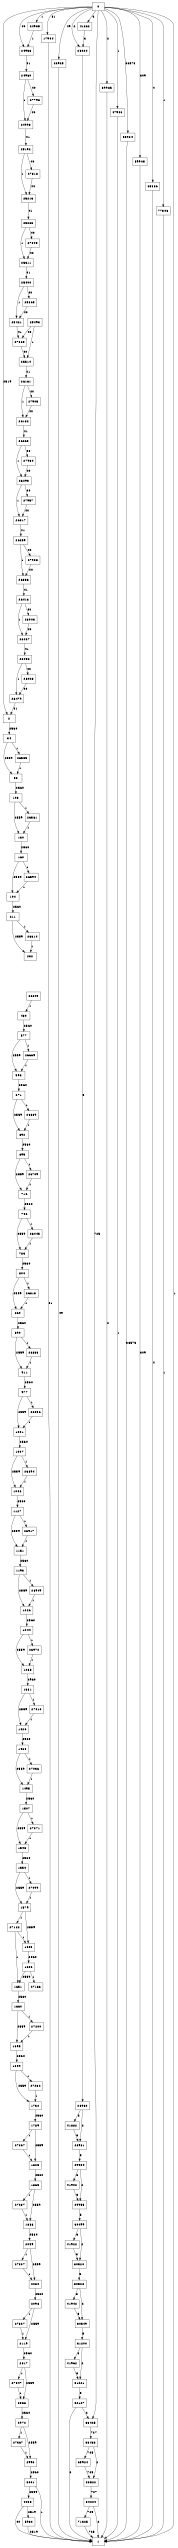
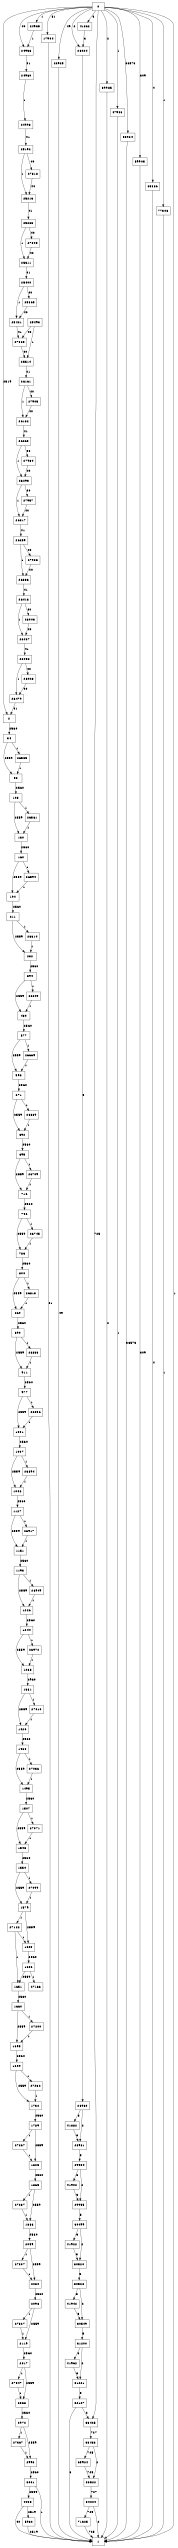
(35, 100) -> none
none -> (30, 976)
(35, 1234) -> (35, 1234)
